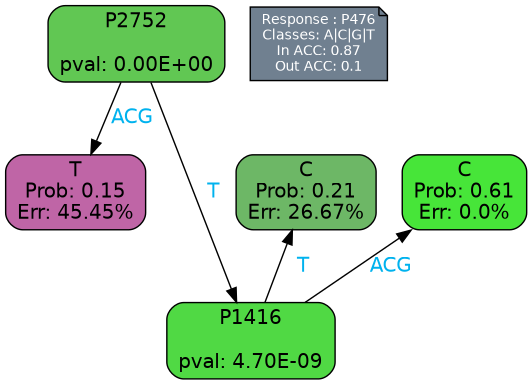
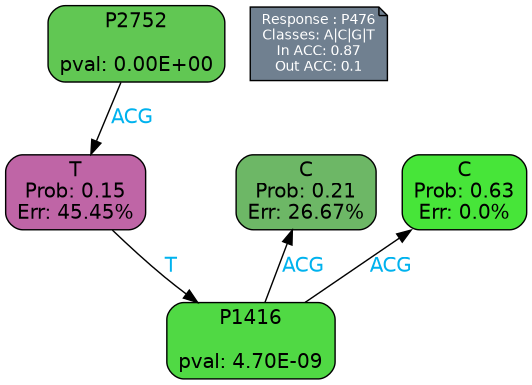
(191, 186) -> (148, 263)
(464, 192) -> (464, 192)
(303, 267) -> (303, 267)
